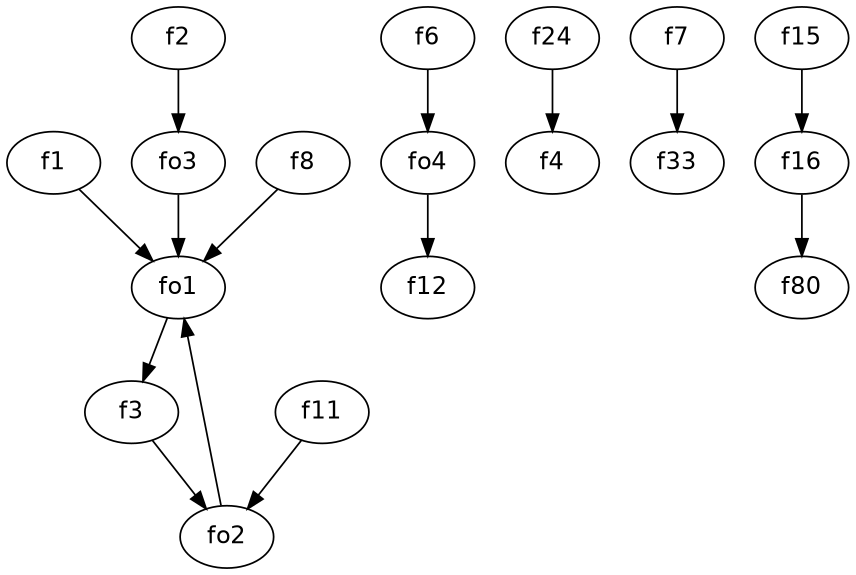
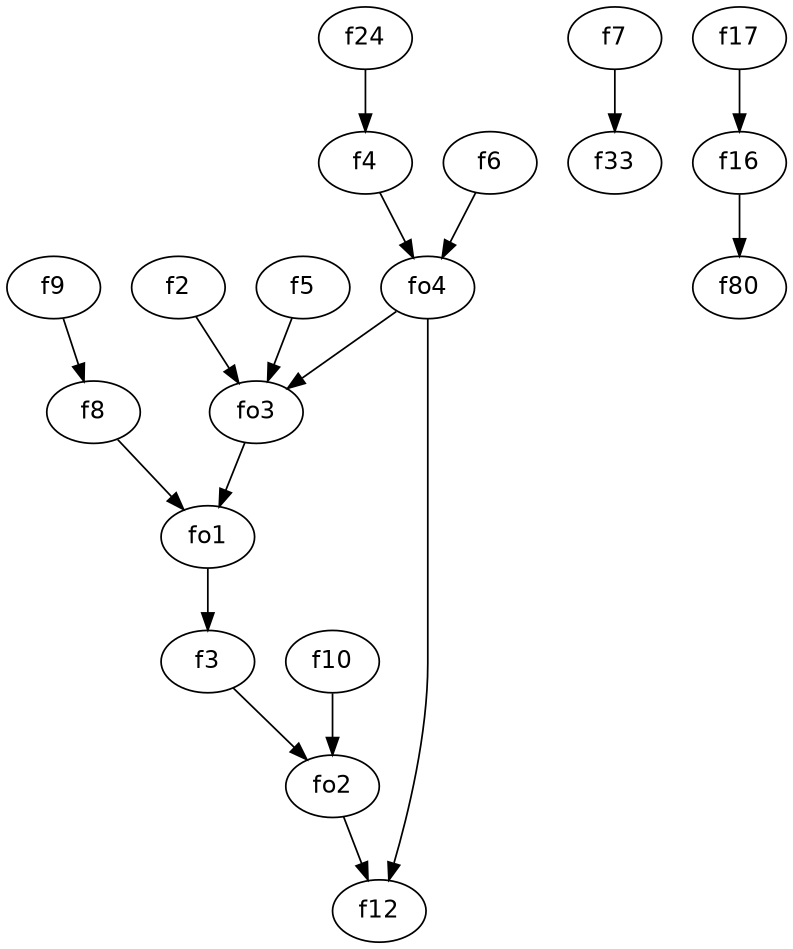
(802, 38) -> (740, 38)
(54, 163) -> none
none -> (393, 217)
none -> (54, 288)
none -> (303, 288)
none -> (349, 345)
(322, 412) -> (333, 662)
(204, 421) -> (353, 840)
